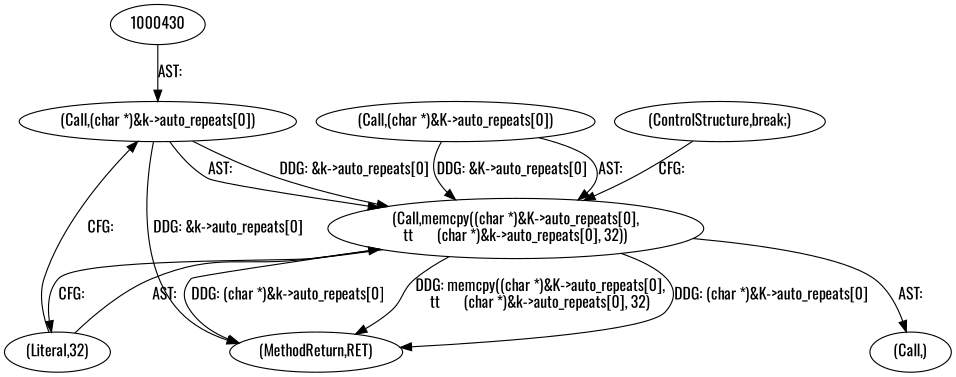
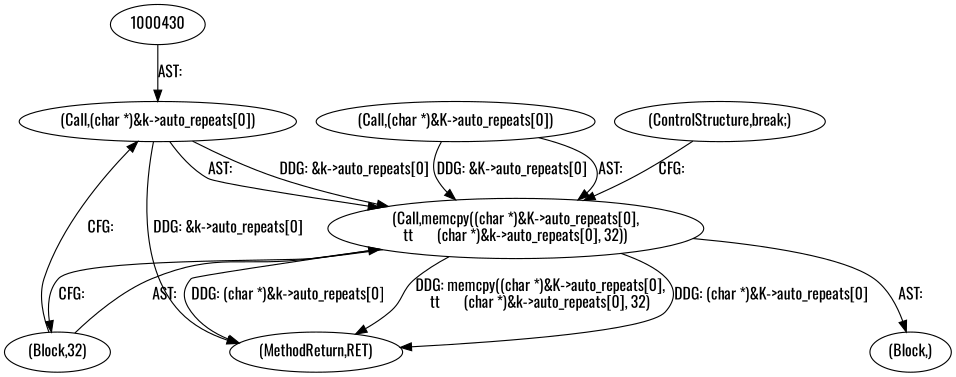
(57, 352) -> (57, 352)
(911, 352) -> (911, 352)
